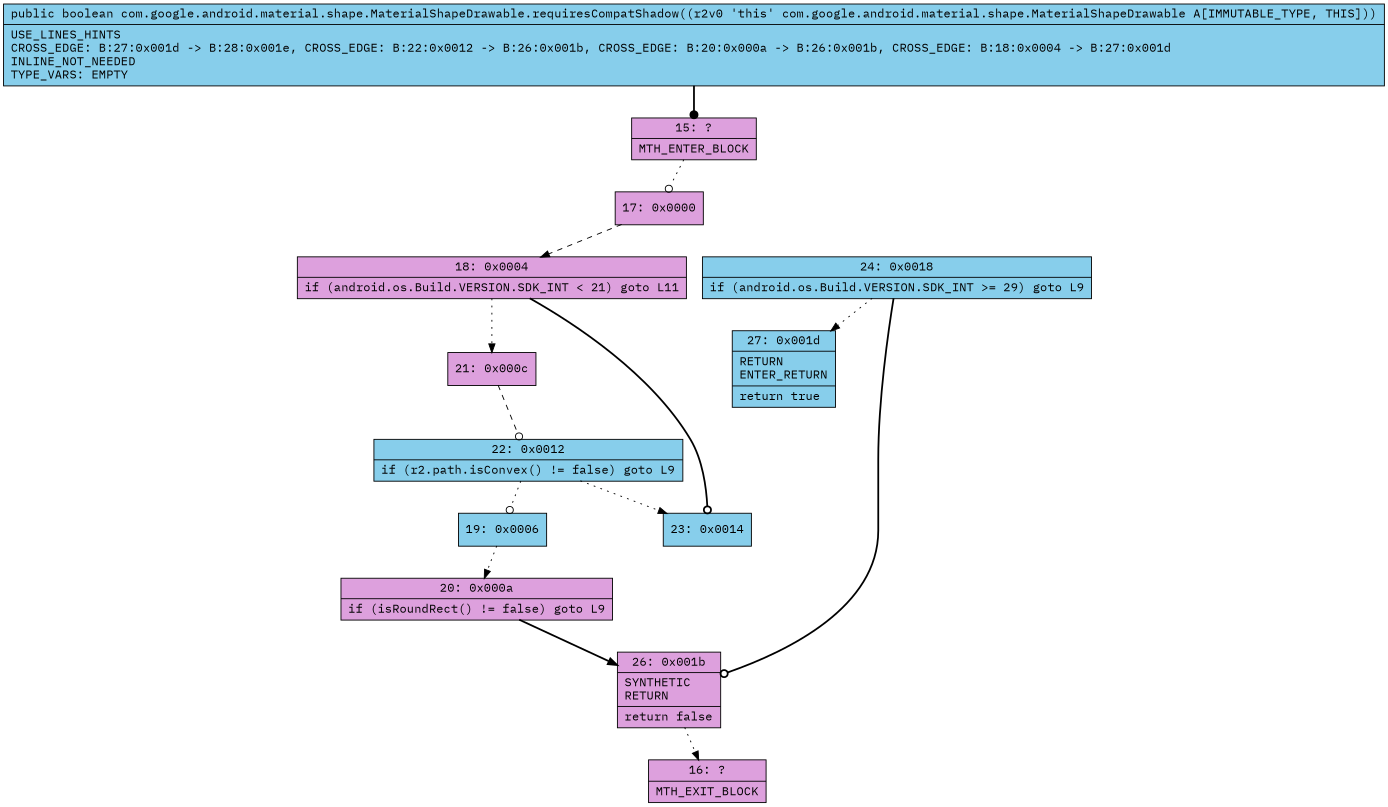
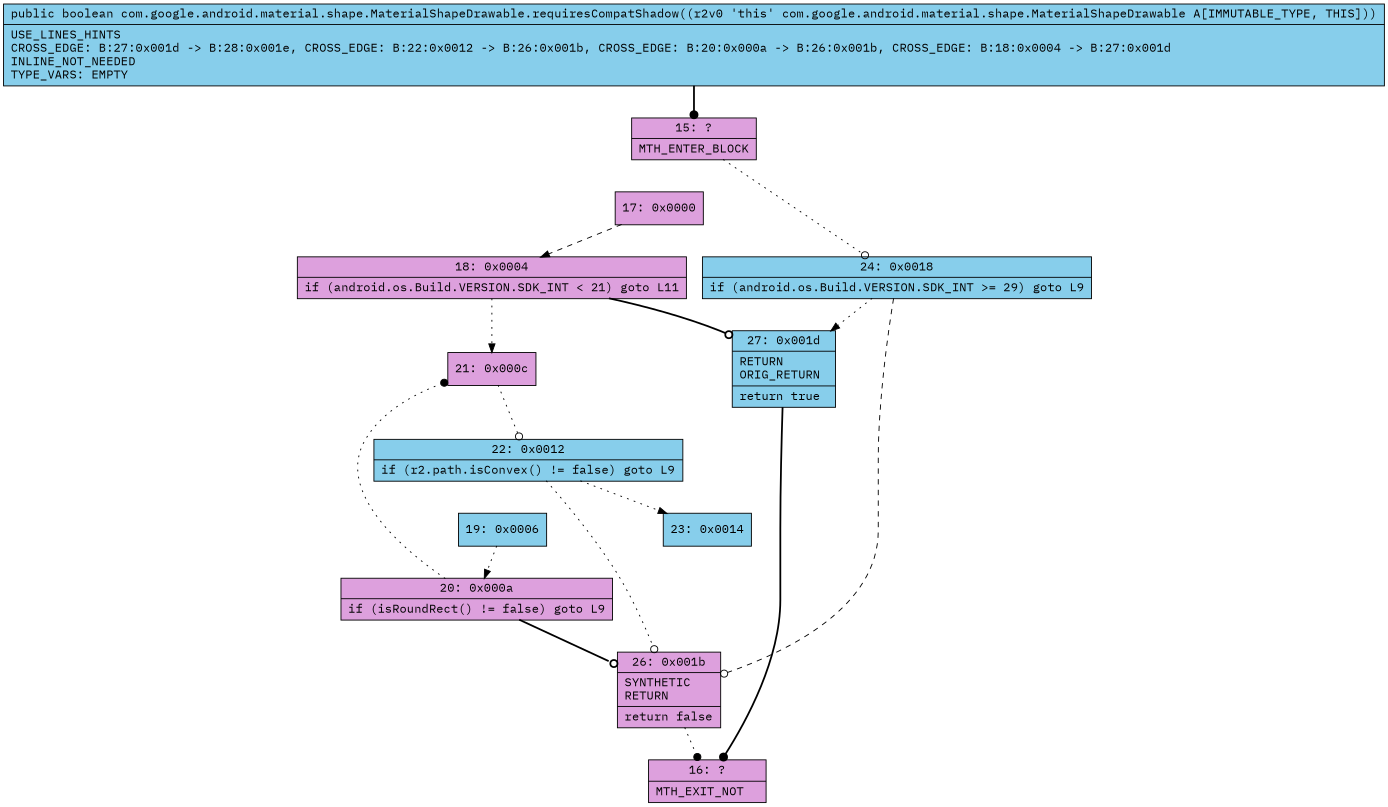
(677, 173) -> (792, 206)
(784, 375) -> (780, 375)
(644, 383) -> (668, 313)
(508, 409) -> (508, 409)
none -> (359, 478)
(516, 494) -> (607, 558)
(878, 524) -> (878, 524)
none -> (780, 586)
(564, 640) -> (564, 640)
(690, 740) -> (690, 740)
(707, 791) -> (700, 791)
